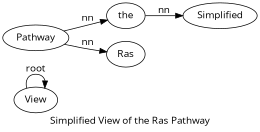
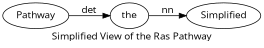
(88, 18) -> (89, 10)
(126, 54) -> none
(36, 100) -> none
